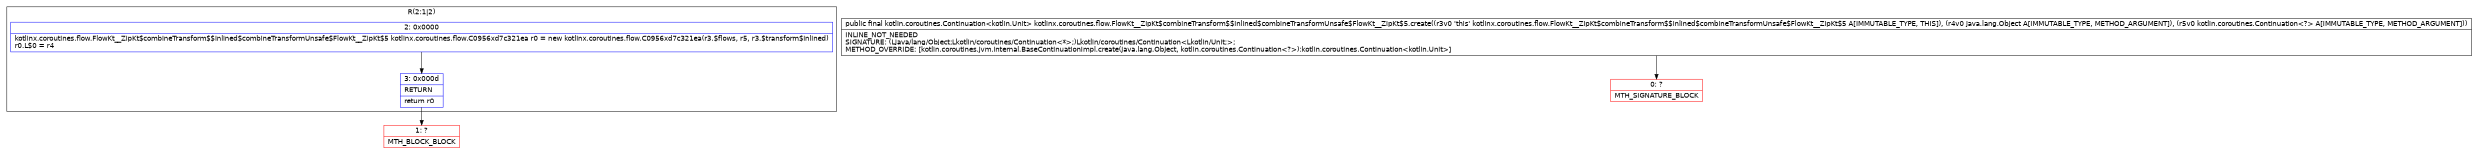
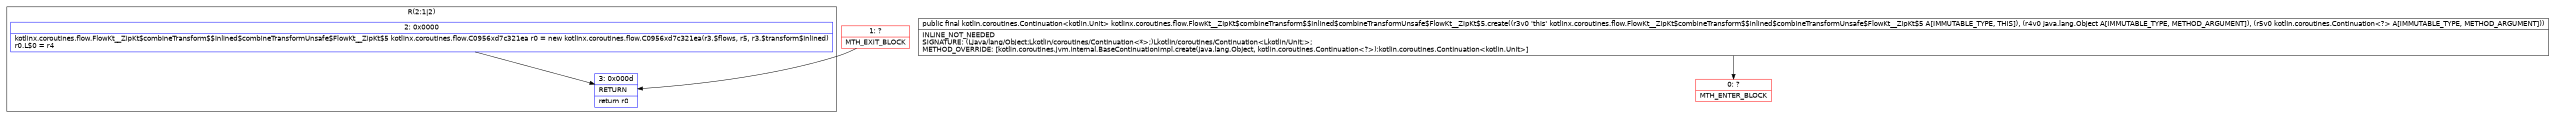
(1657, 96) -> (1734, 96)
(422, 114) -> (751, 76)
(422, 142) -> (876, 42)
